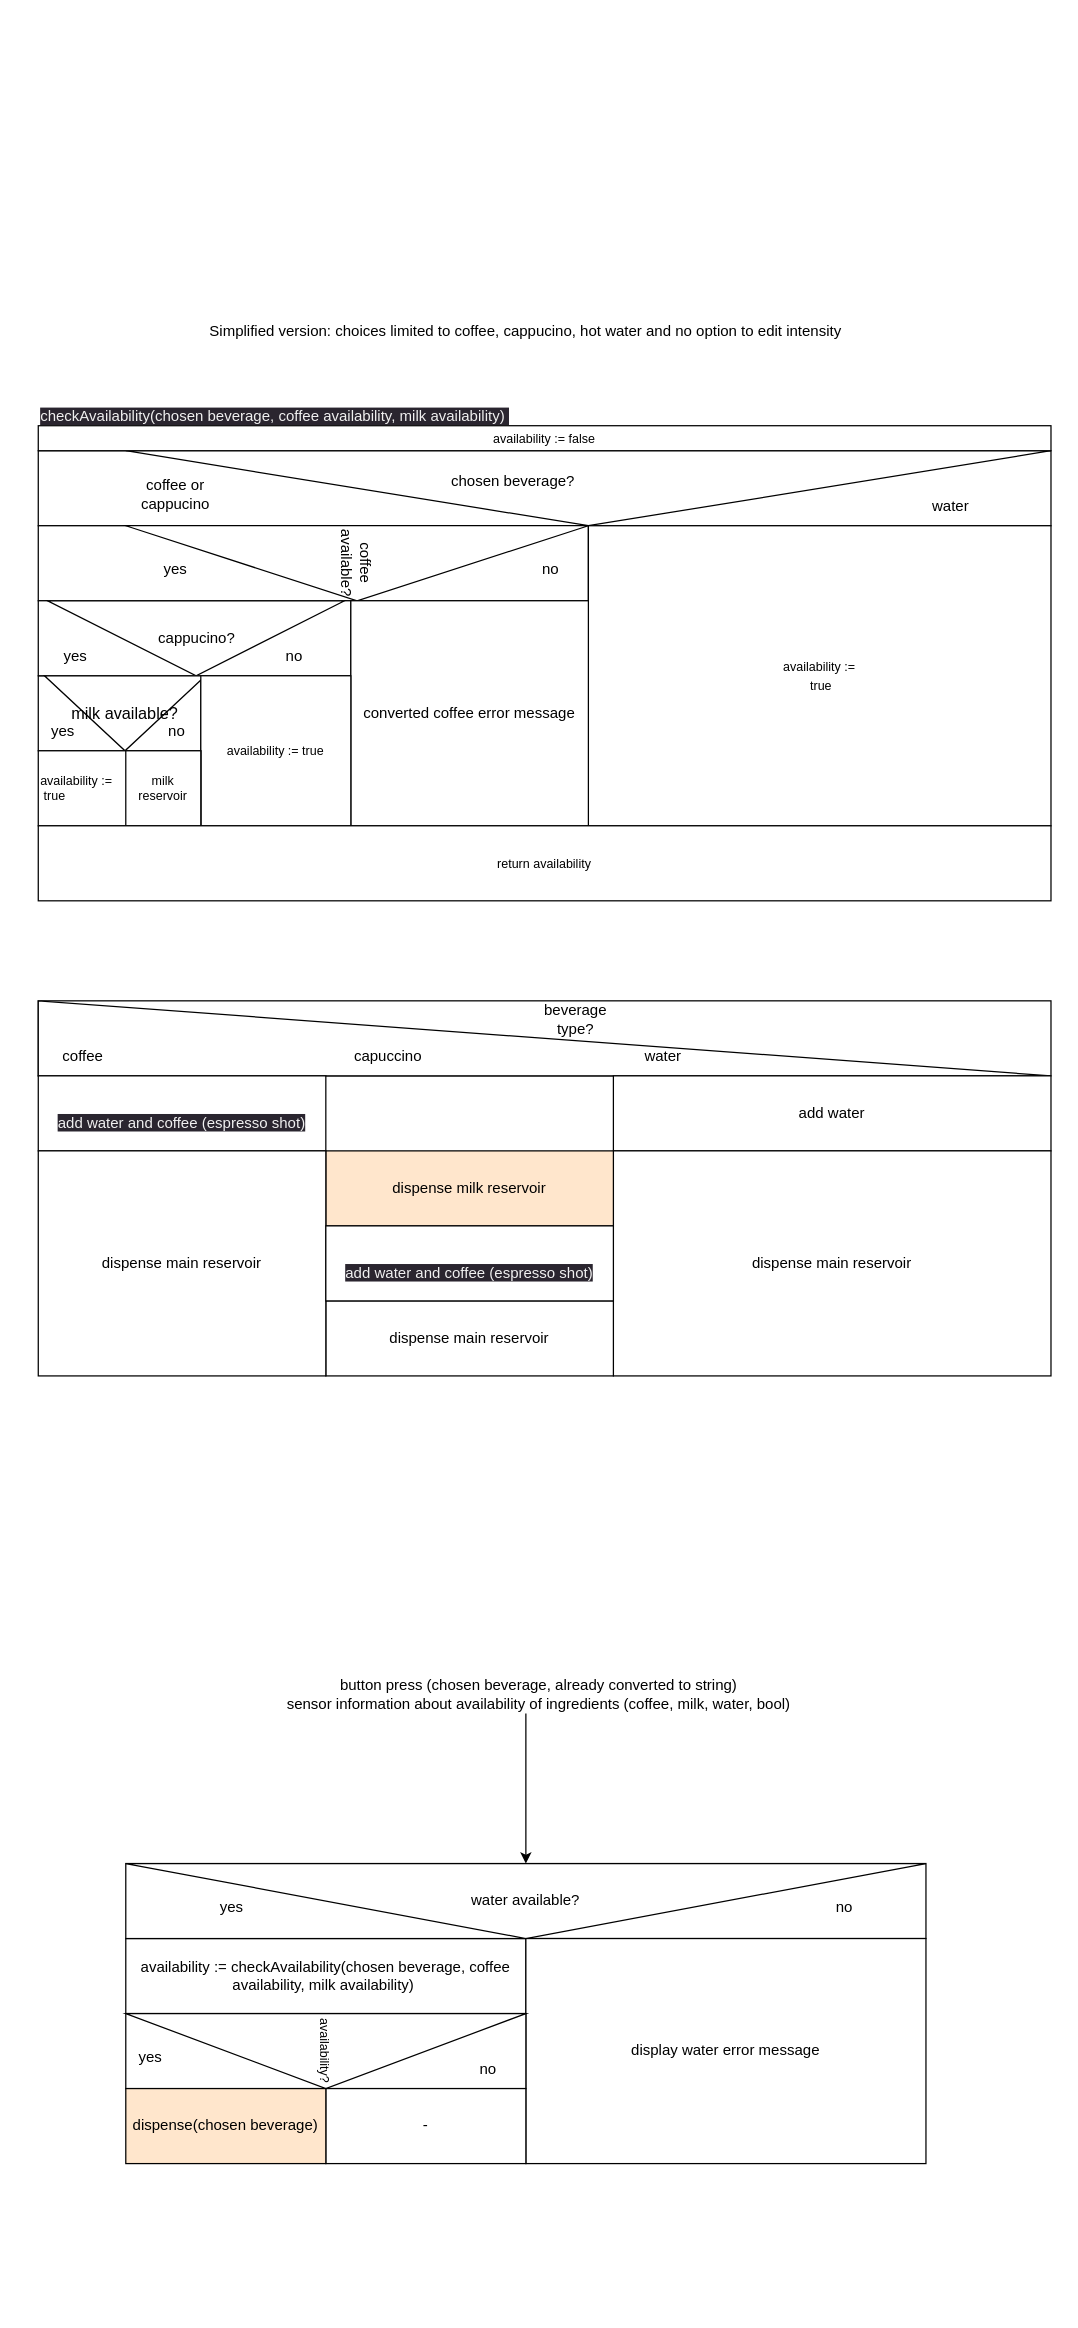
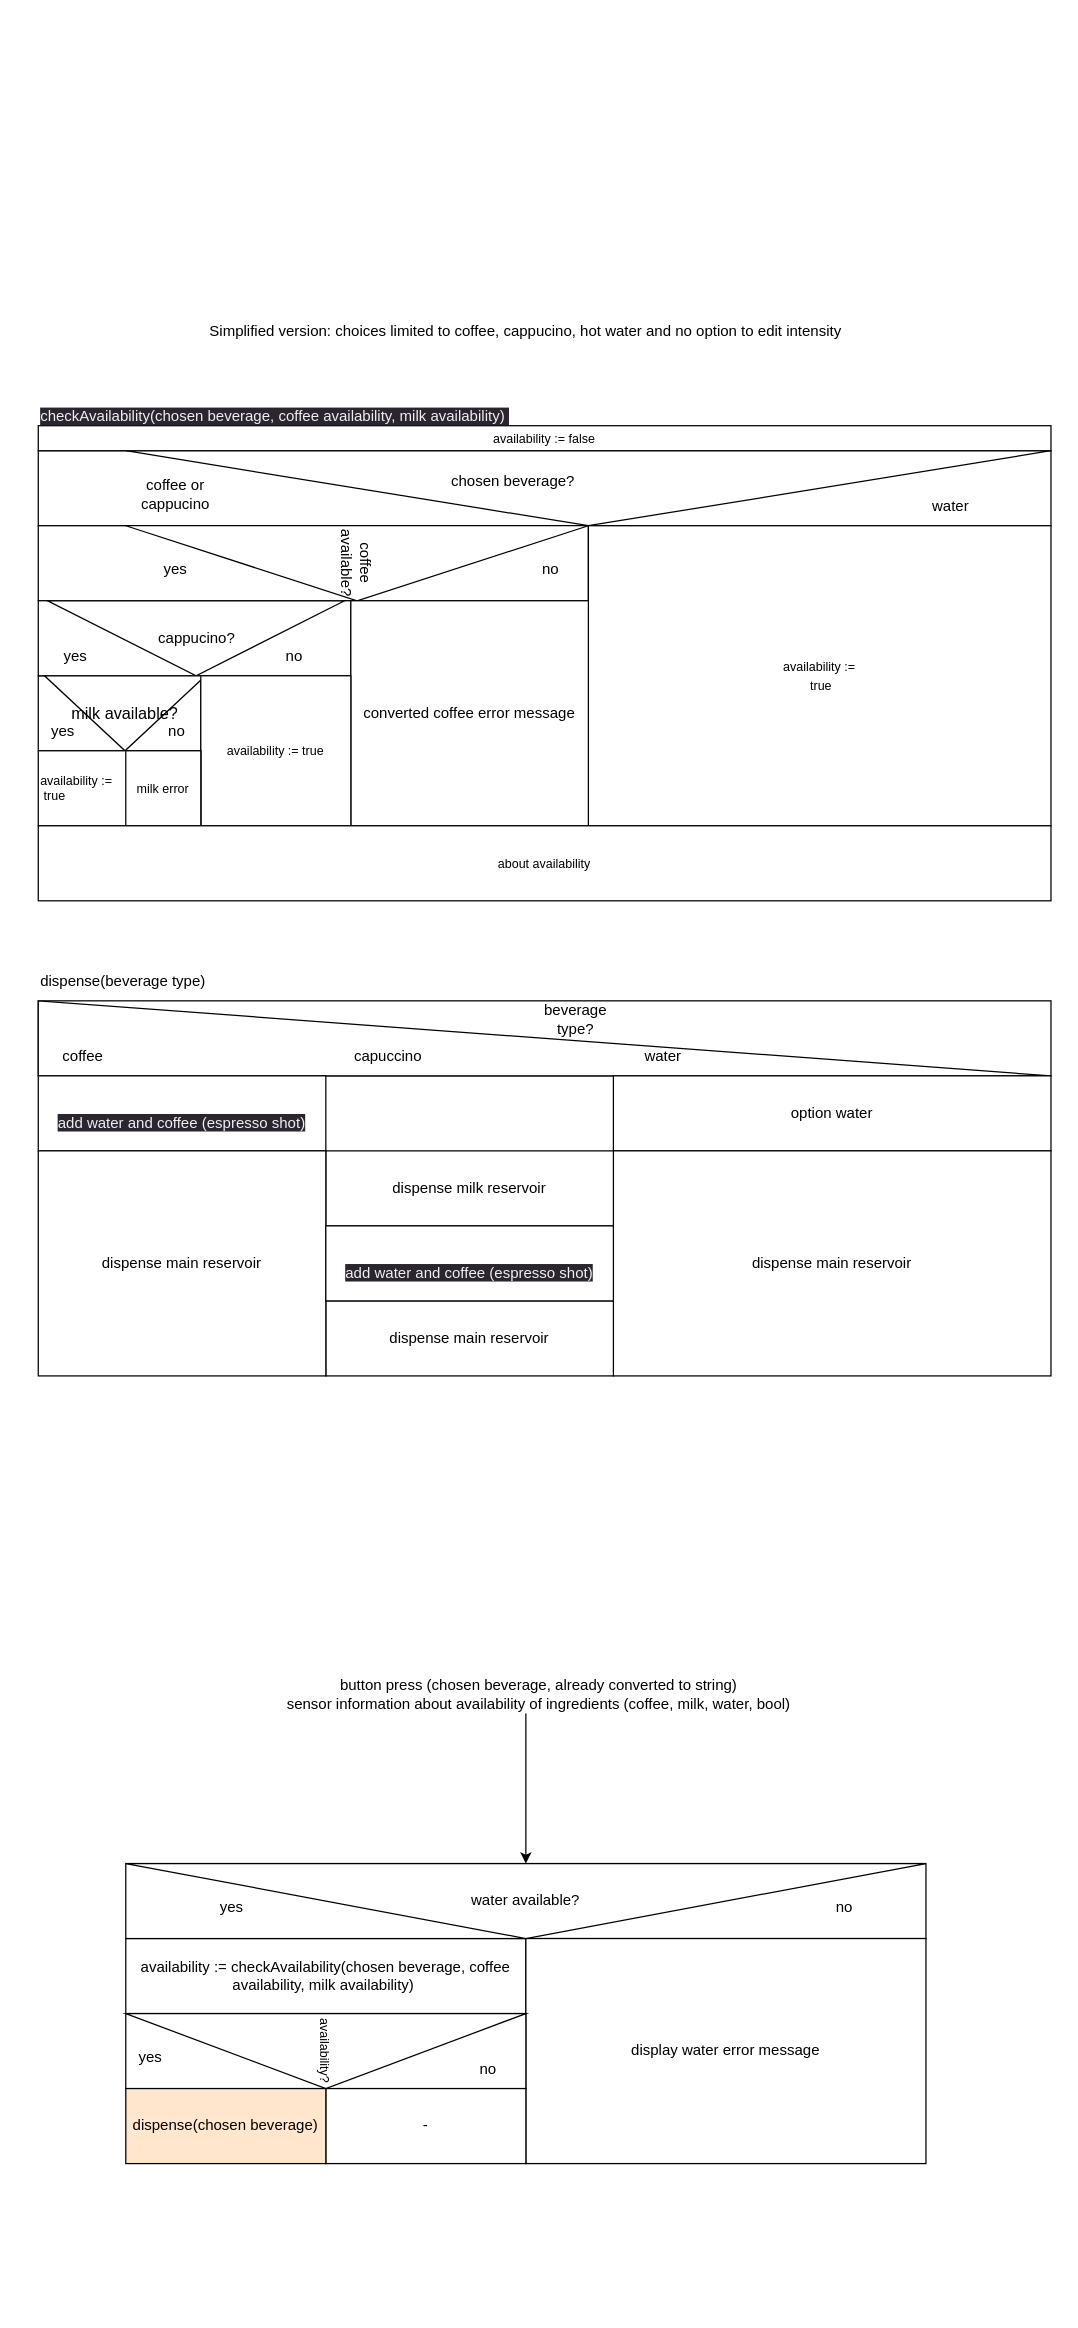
(163, 788) -> (163, 788)
(544, 863) -> (544, 863)
none -> (313, 982)
(832, 1113) -> (832, 1113)
(469, 1188) -> (469, 1188)
